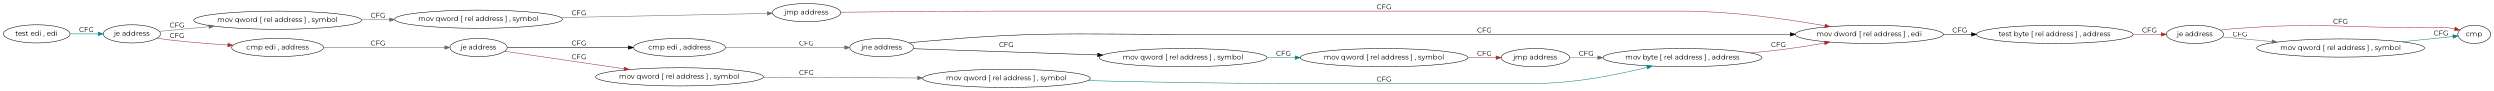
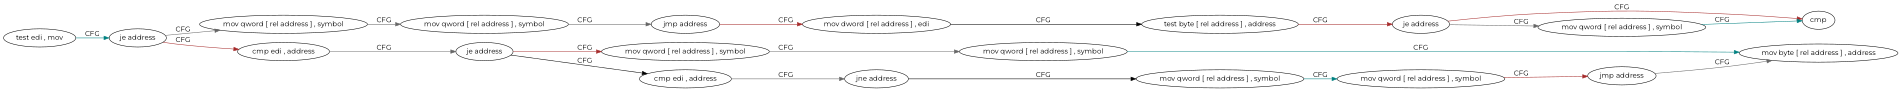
(37, 34) -> (40, 38)
(1350, 34) -> none
(1788, 49) -> none
